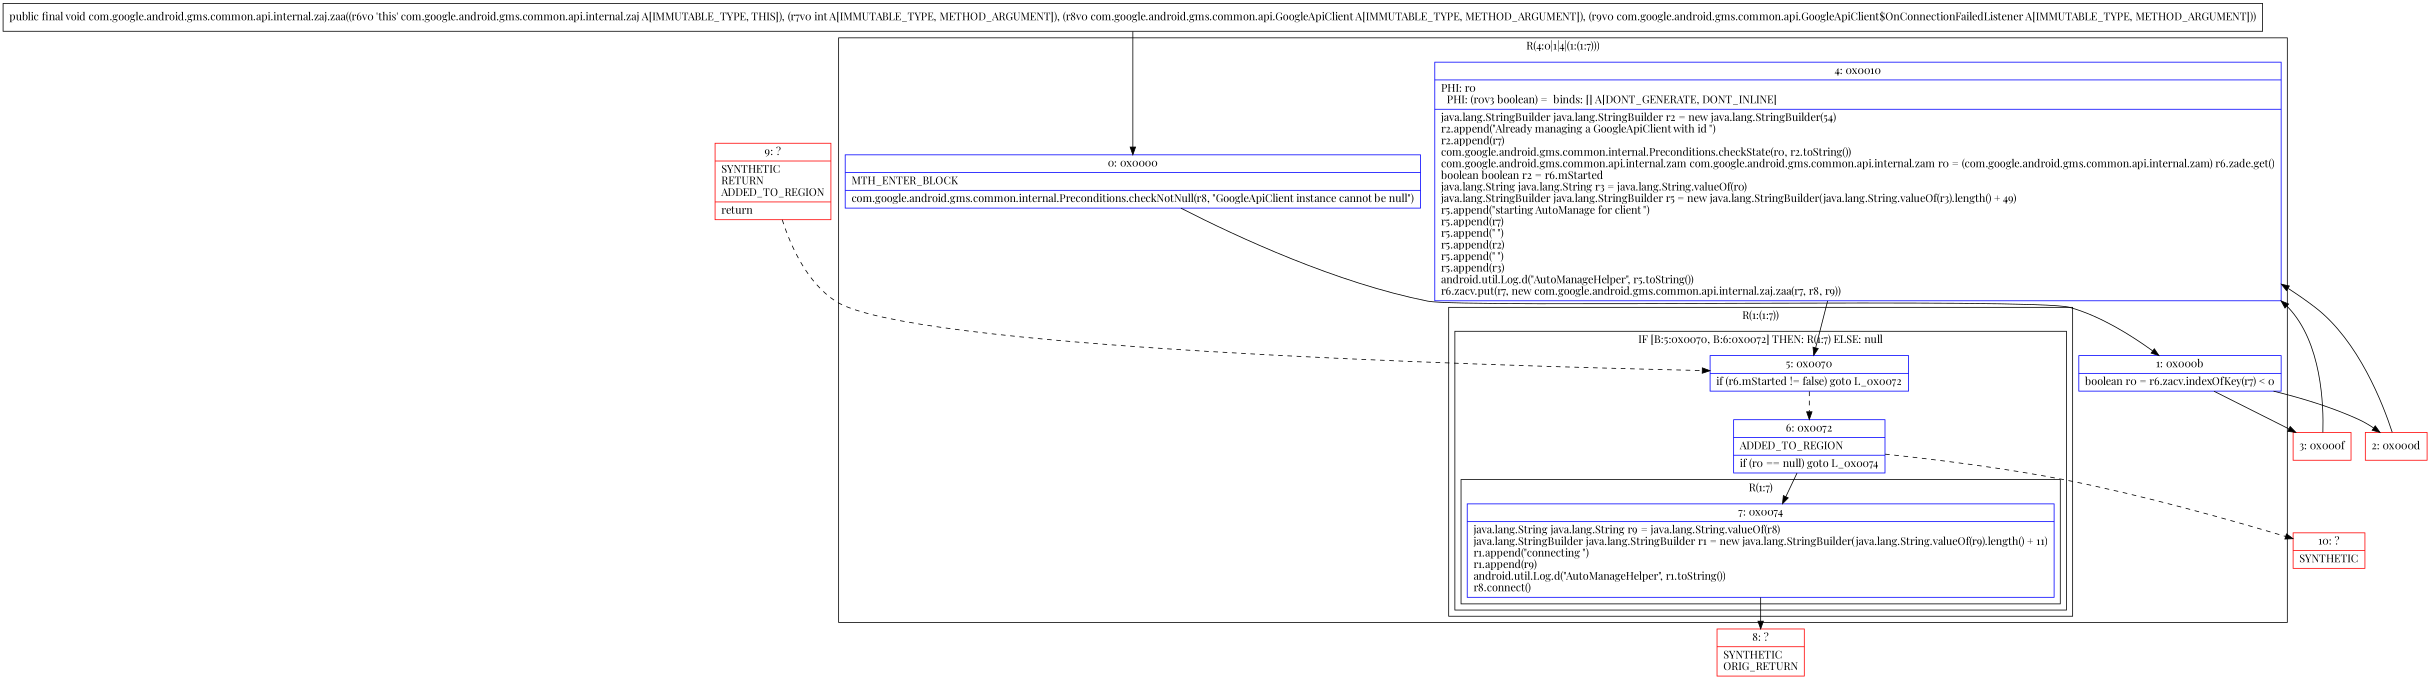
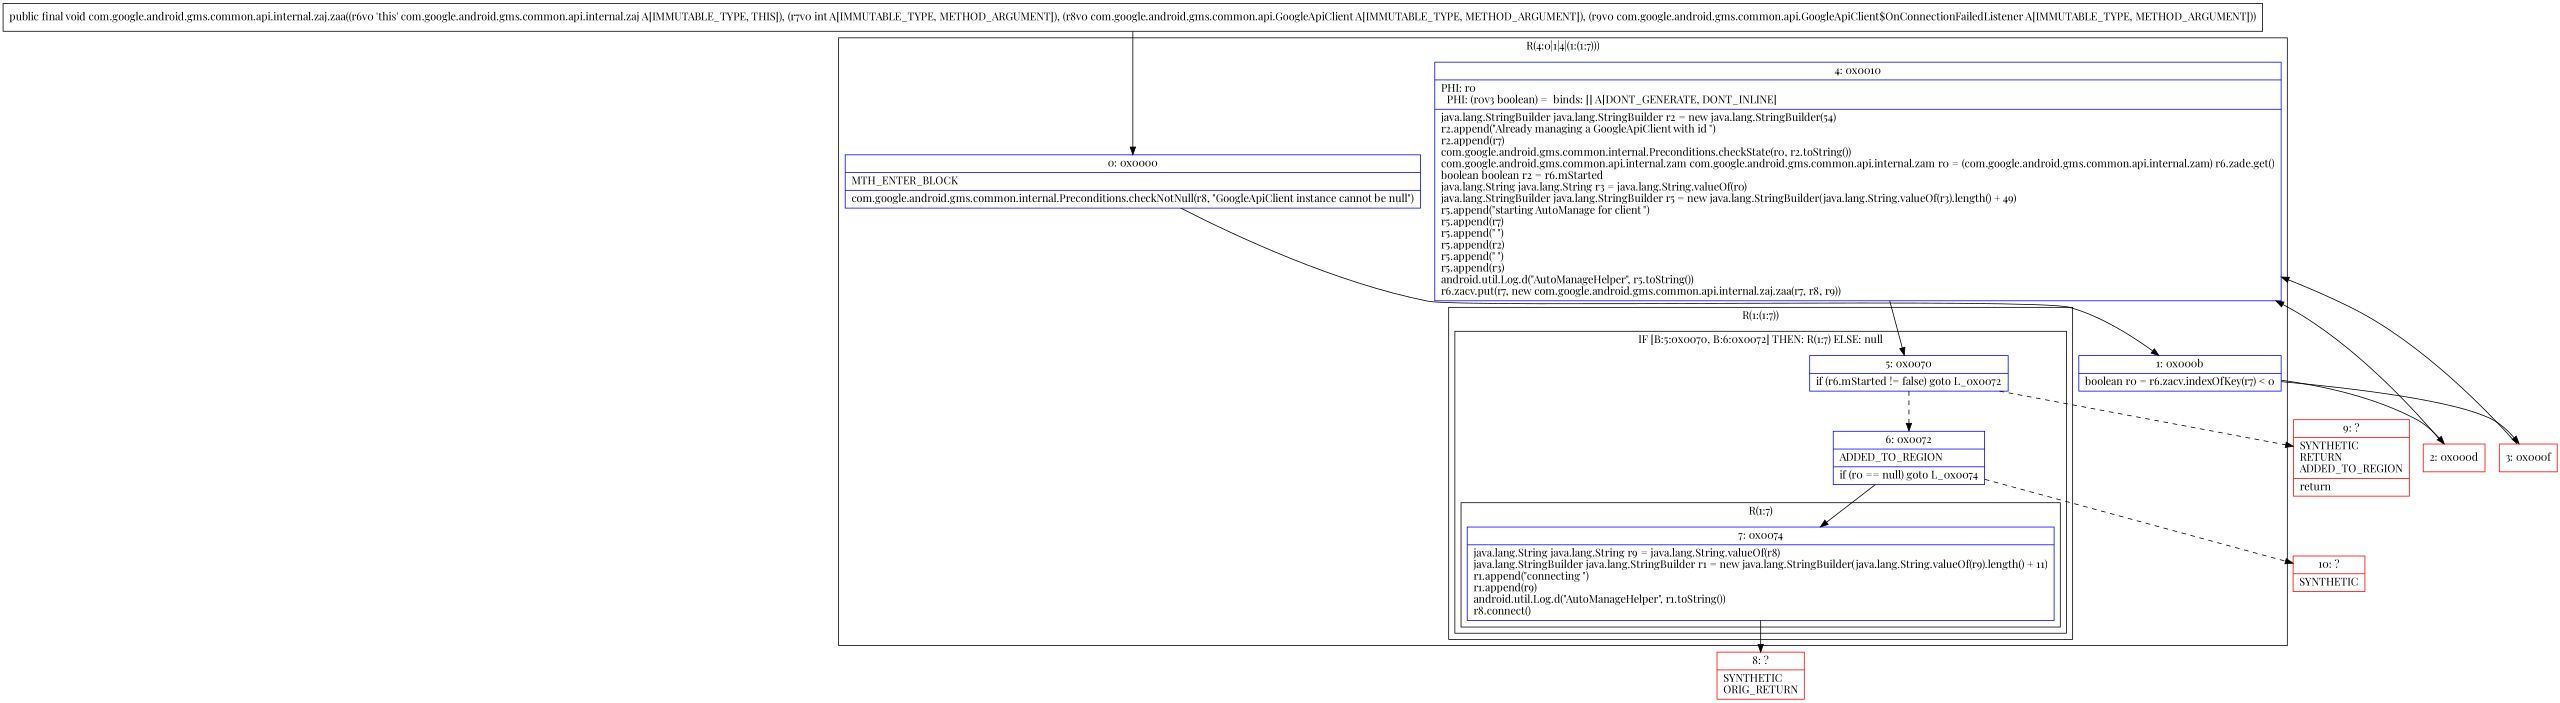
(1217, 352) -> (2143, 418)
